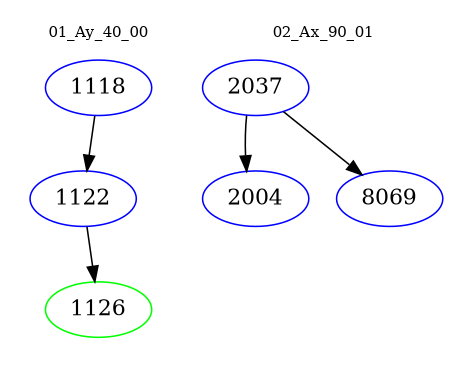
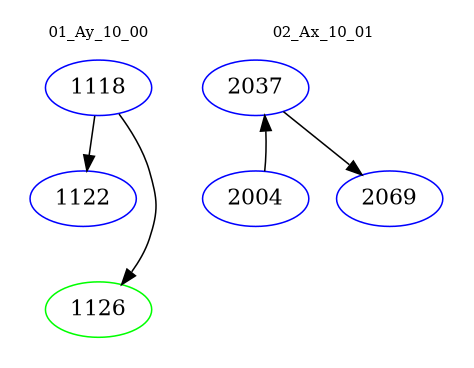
(99, 33) -> (99, 33)
(323, 33) -> (323, 33)
(245, 136) -> (266, 151)
(390, 199) -> (390, 199)
(90, 247) -> (154, 191)
